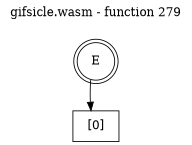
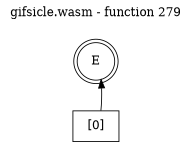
(90, 91) -> (102, 99)
